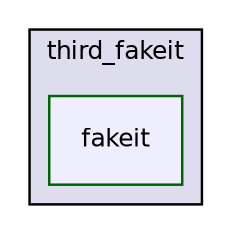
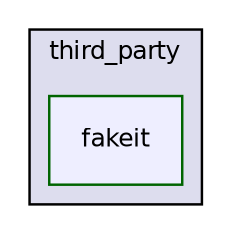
(116, 53) -> (116, 53)
